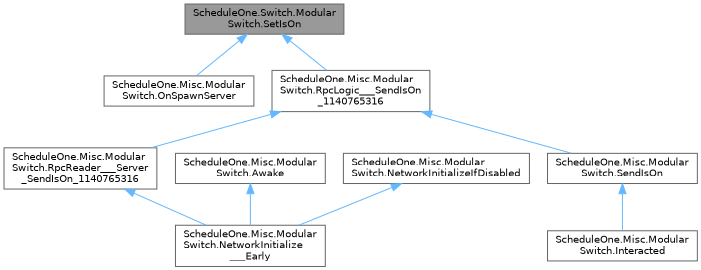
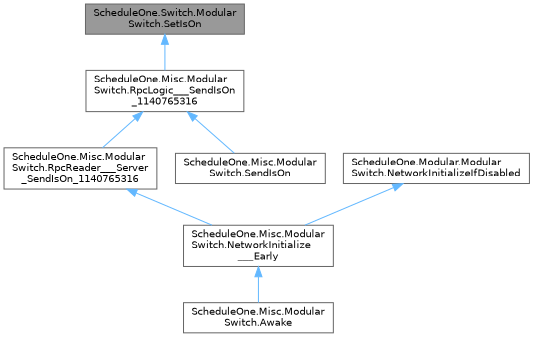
(179, 91) -> none
(436, 168) -> (436, 168)
(250, 209) -> (258, 290)
(622, 246) -> none
